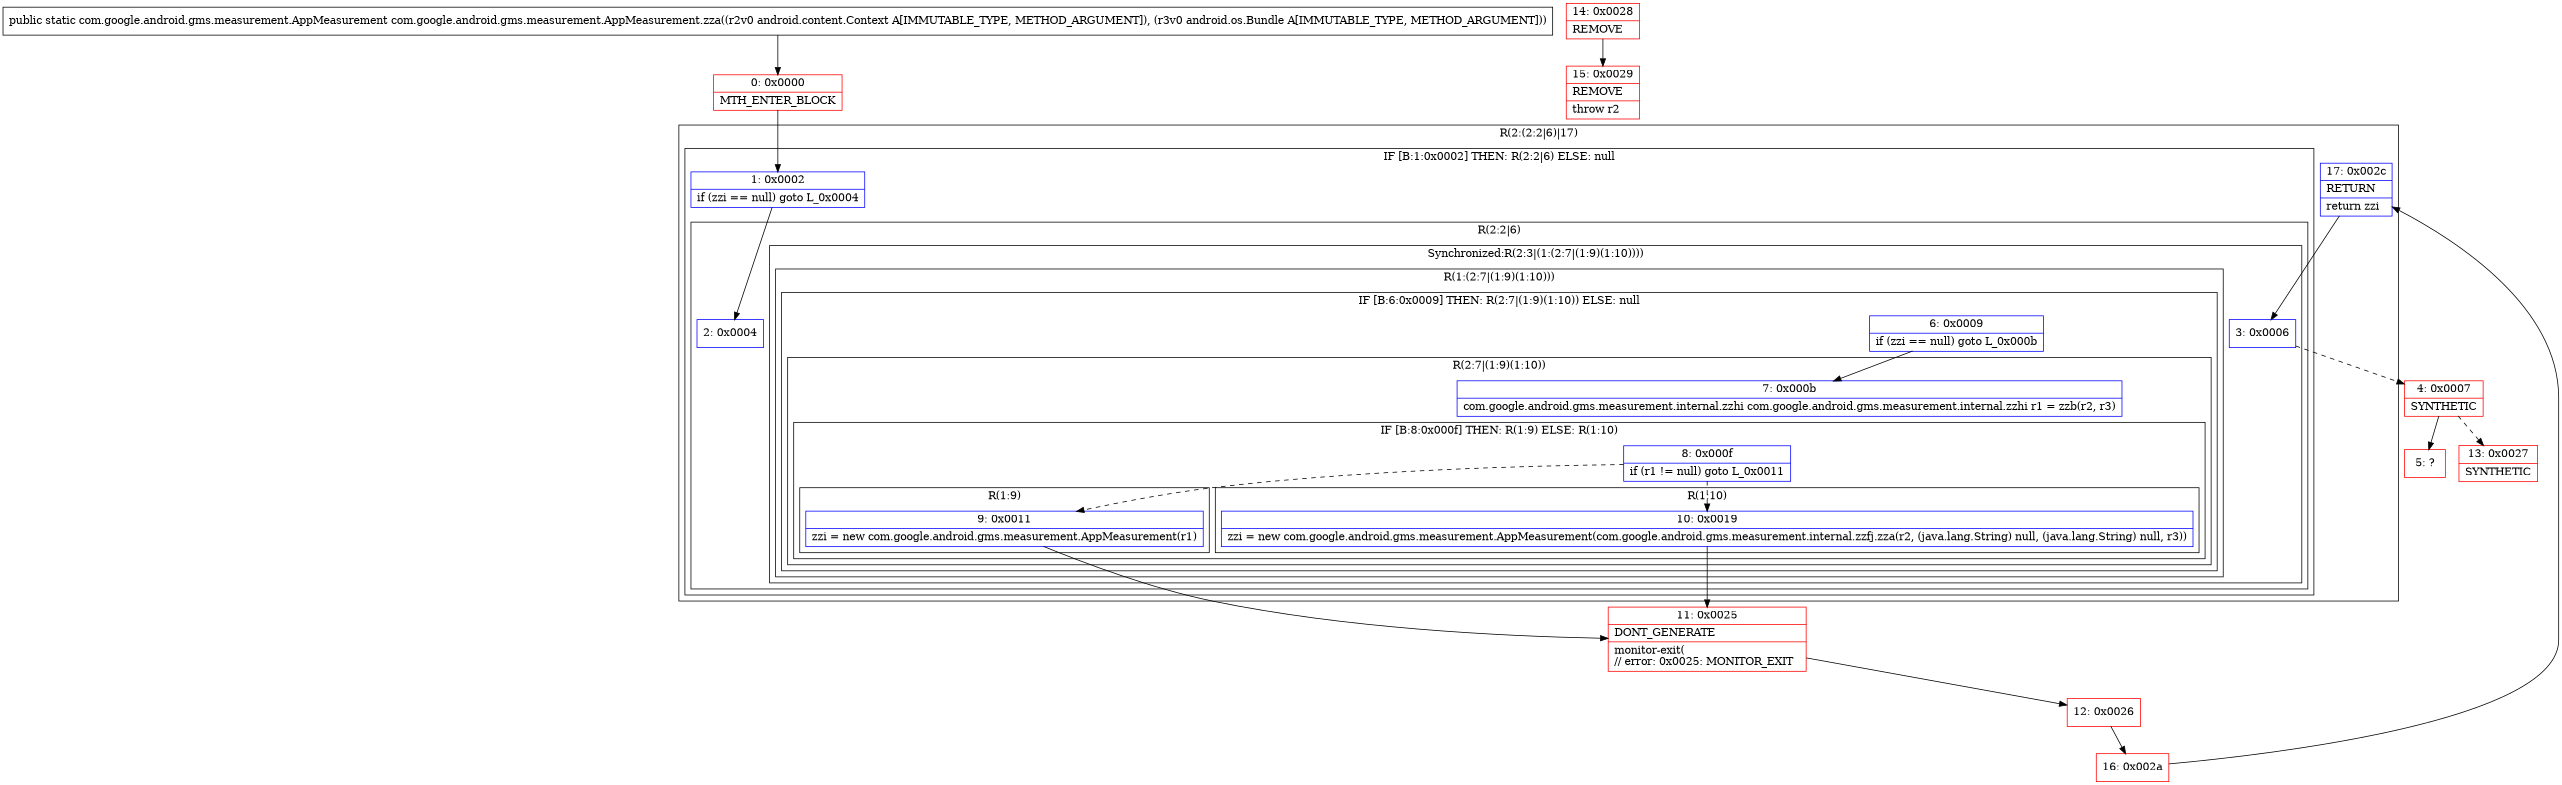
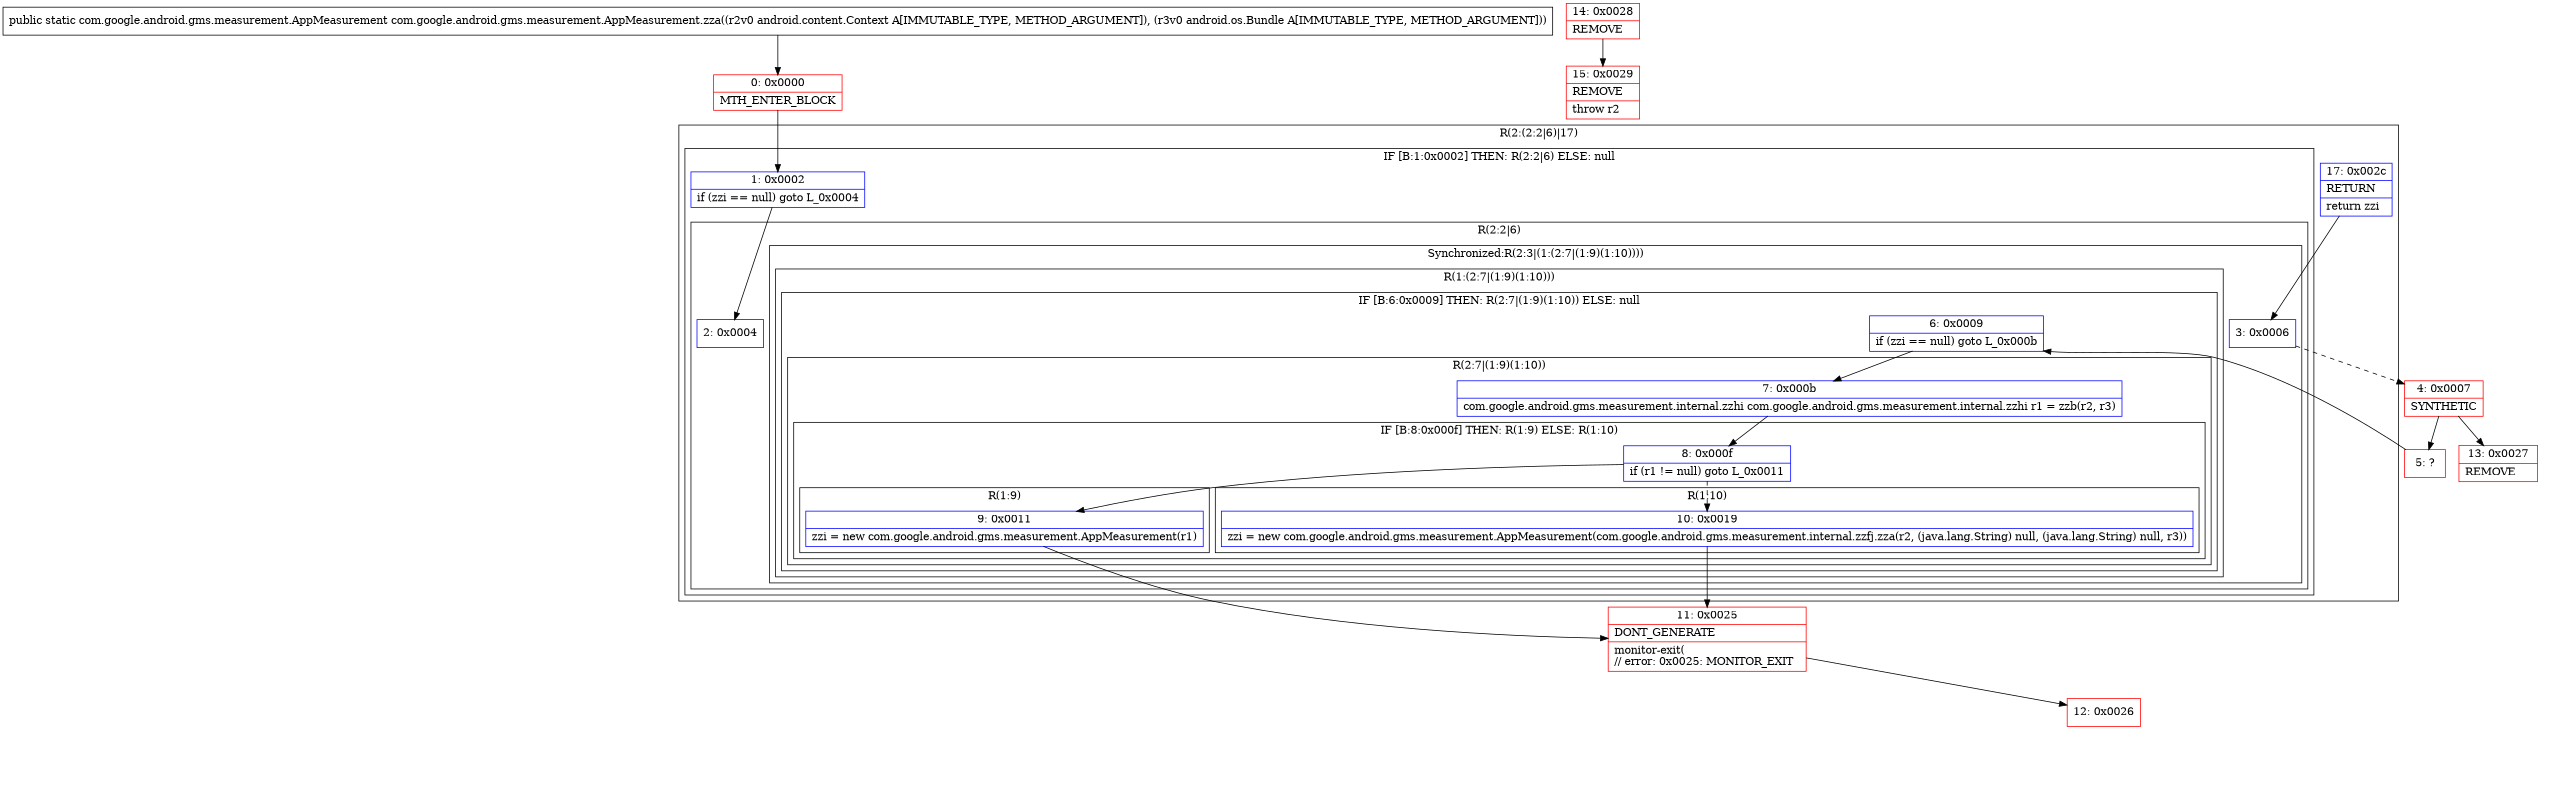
none -> (2238, 365)
(2468, 428) -> (2468, 428)
none -> (1751, 429)
(2498, 472) -> (2490, 472)
(1353, 475) -> (1353, 475)
(2133, 768) -> none
